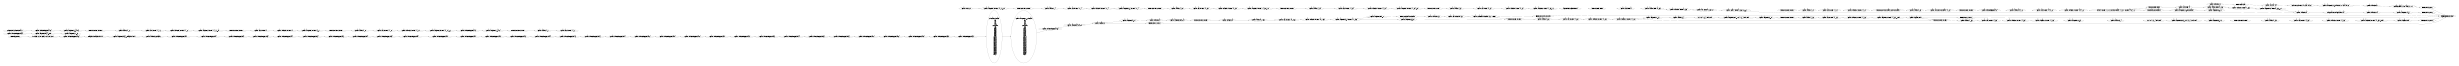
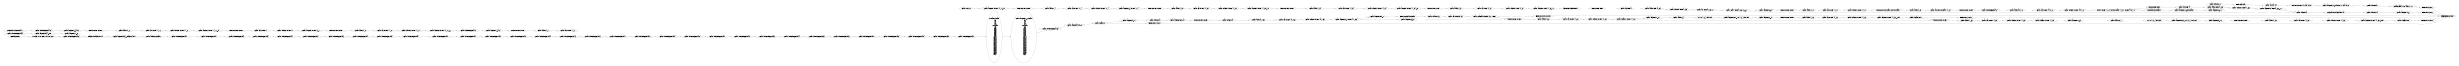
none -> (1766, 10)
